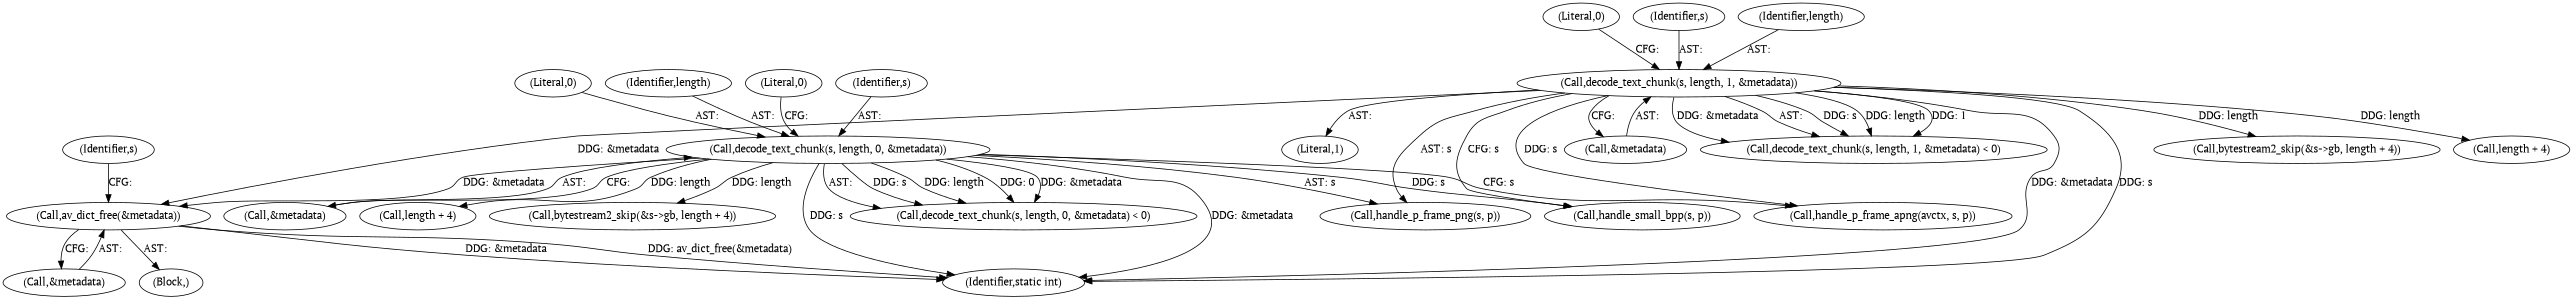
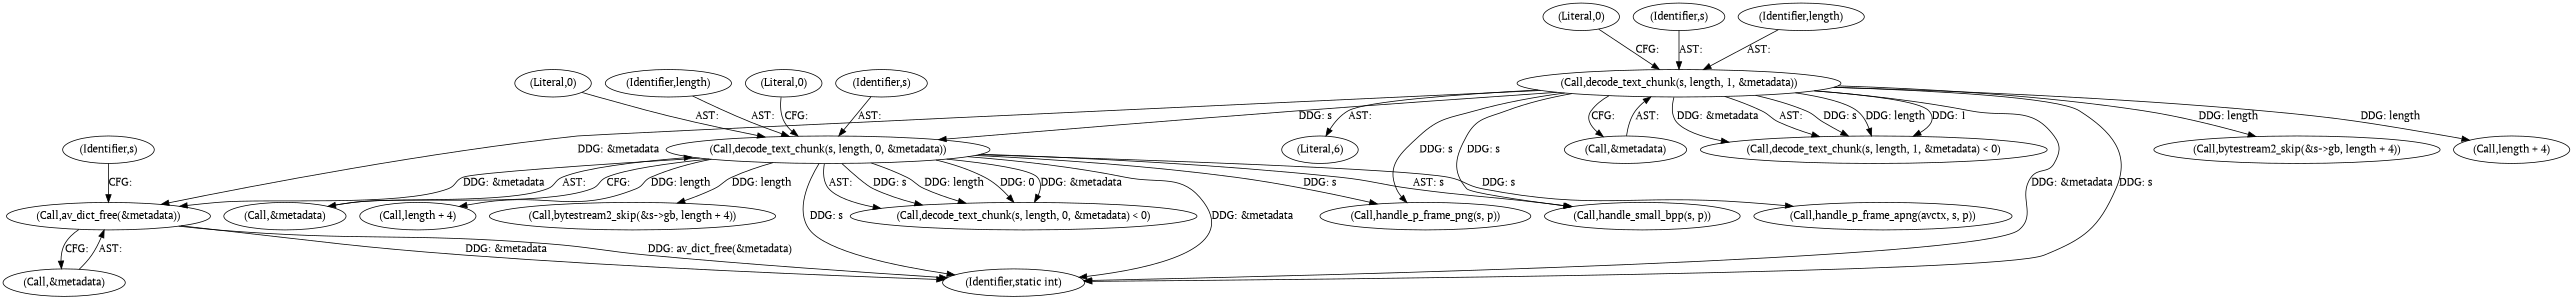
(1320, 150) -> (1320, 150)
(1436, 150) -> (1436, 150)
(1483, 150) -> (1483, 150)
(1592, 179) -> (1251, 114)
(1320, 183) -> (1320, 183)
(1428, 183) -> (1428, 183)
(1499, 183) -> (1499, 183)
(171, 283) -> none
